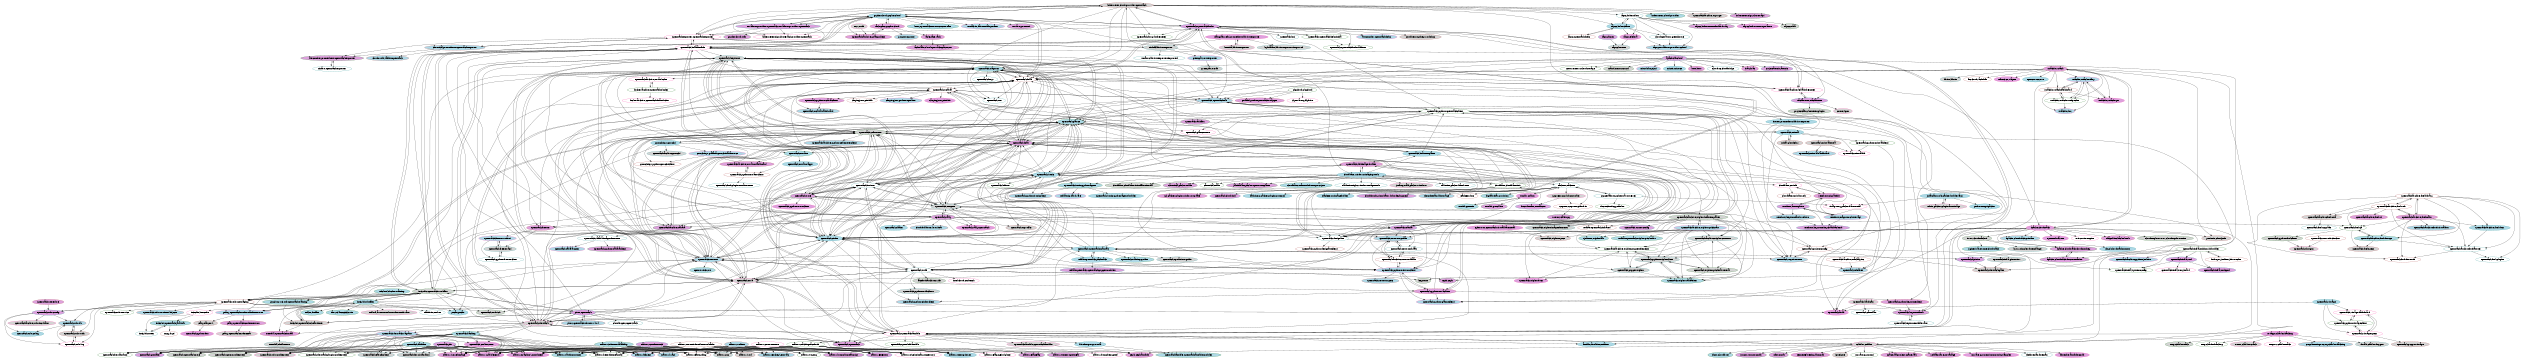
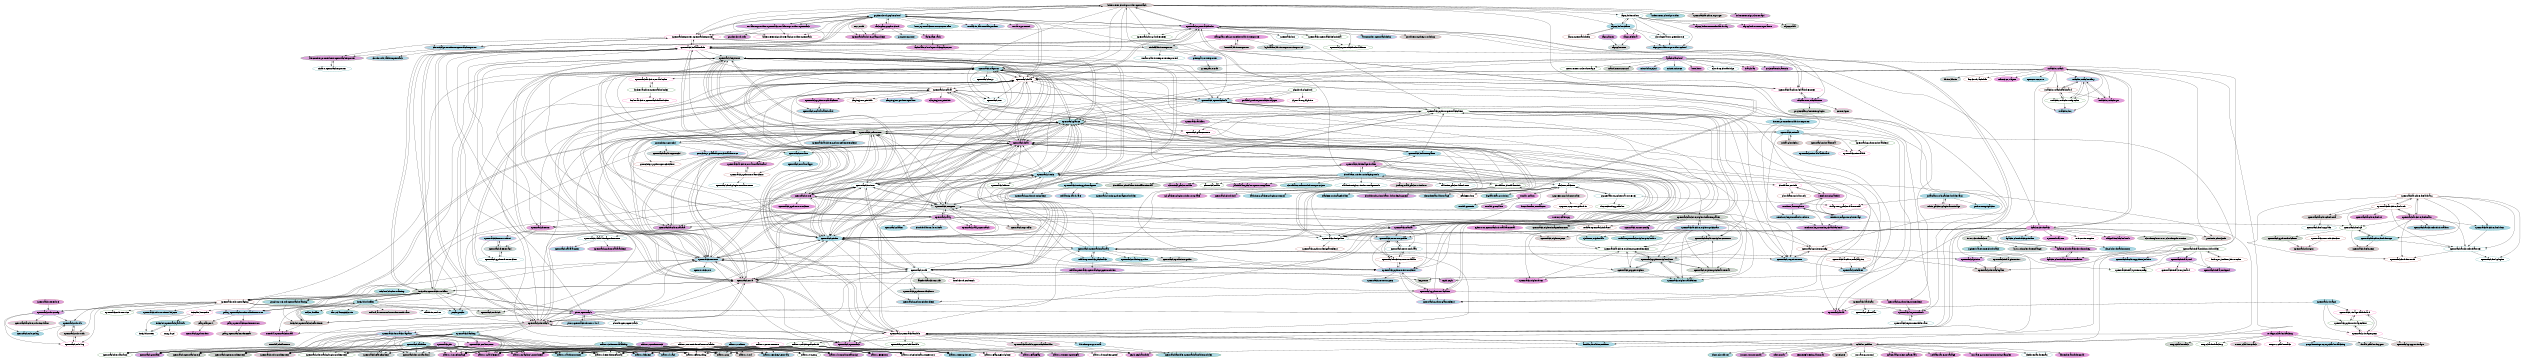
(1444, 73) -> none
(1899, 237) -> (1899, 196)
(1741, 264) -> none
